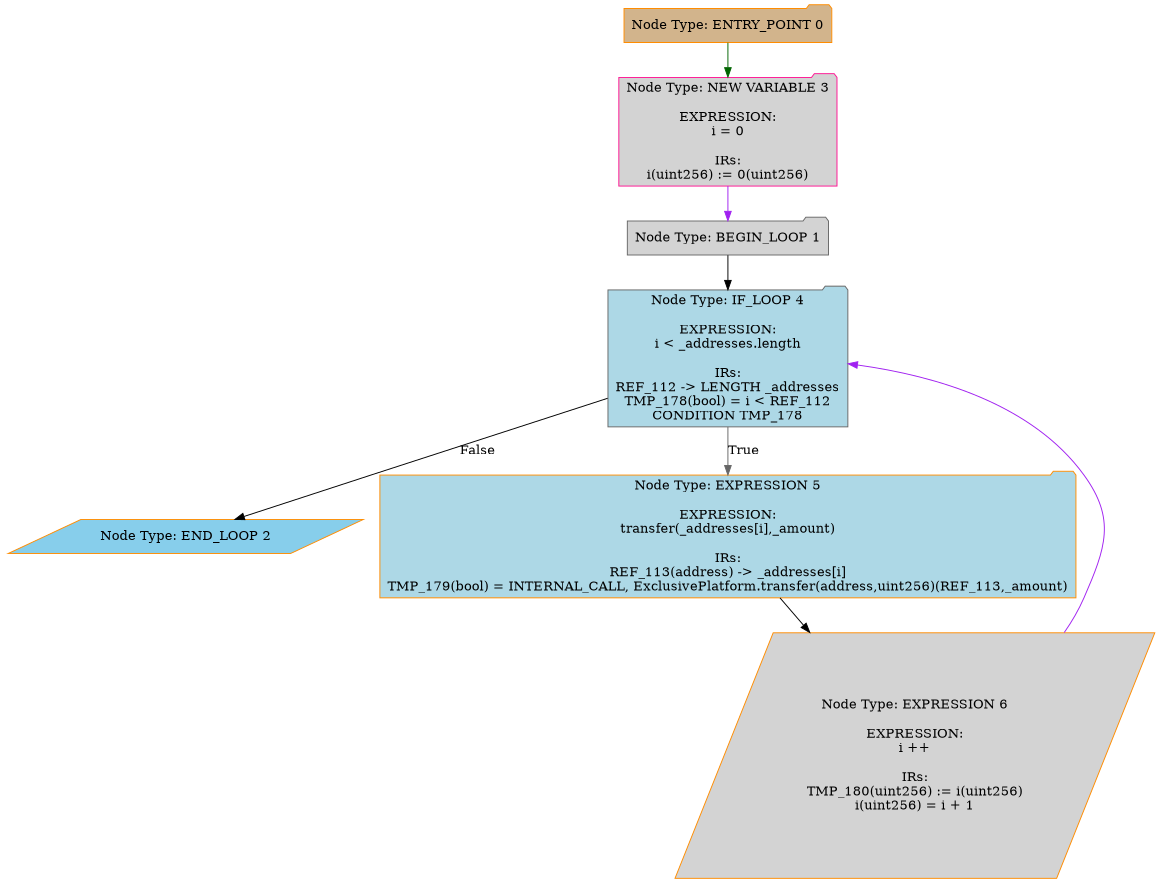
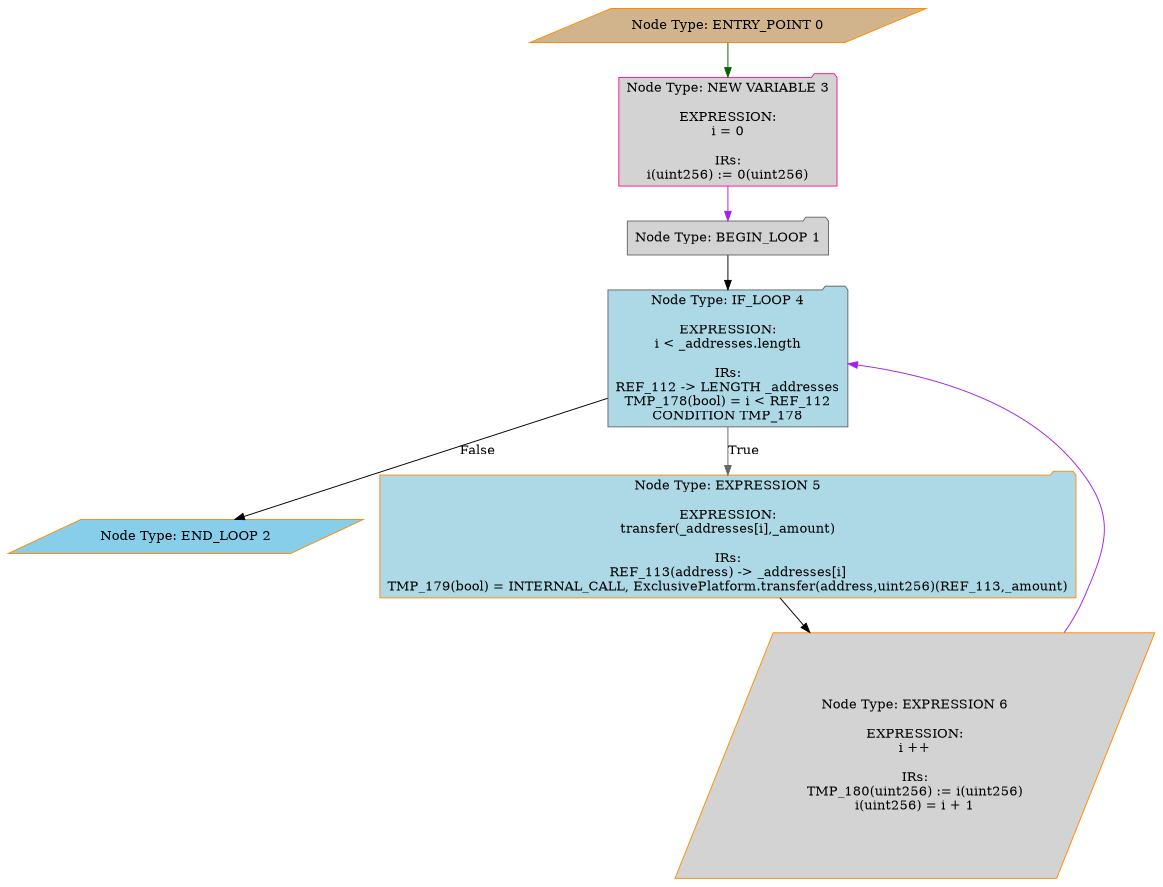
(728, 26) -> (728, 26)
